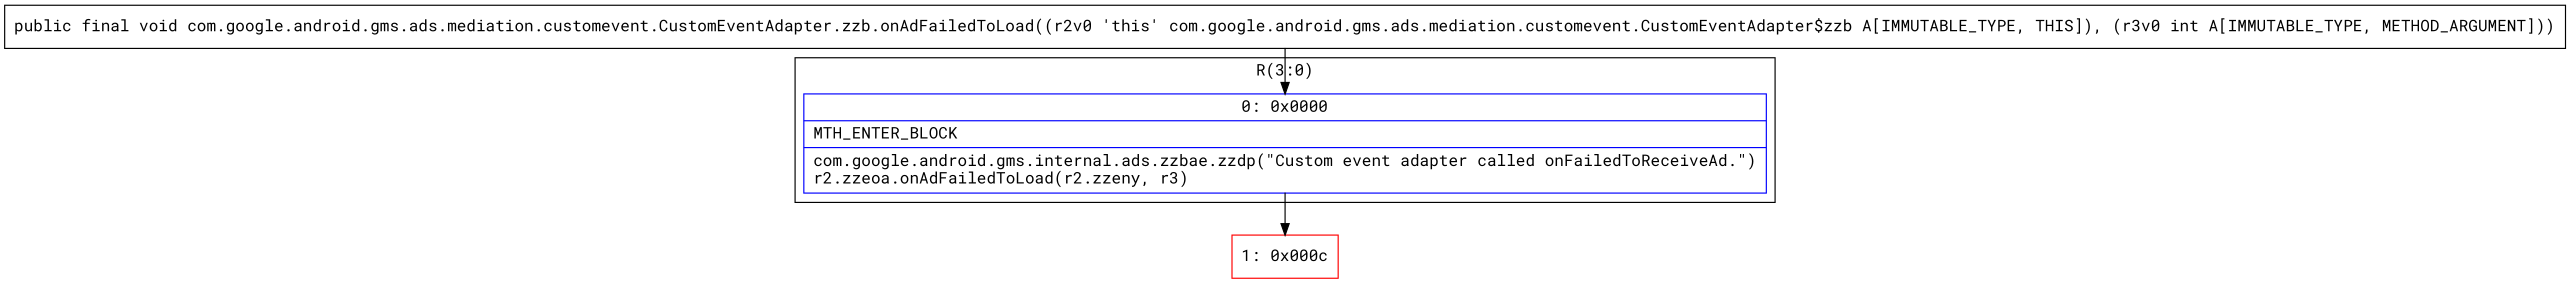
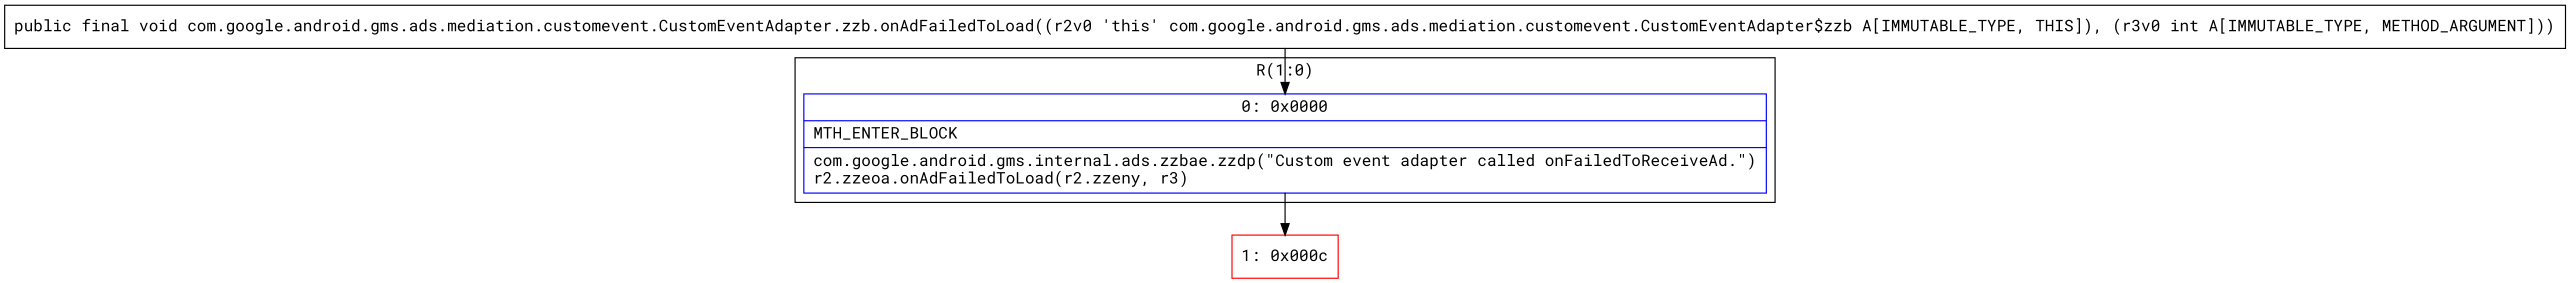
(1285, 71) -> (1285, 71)
